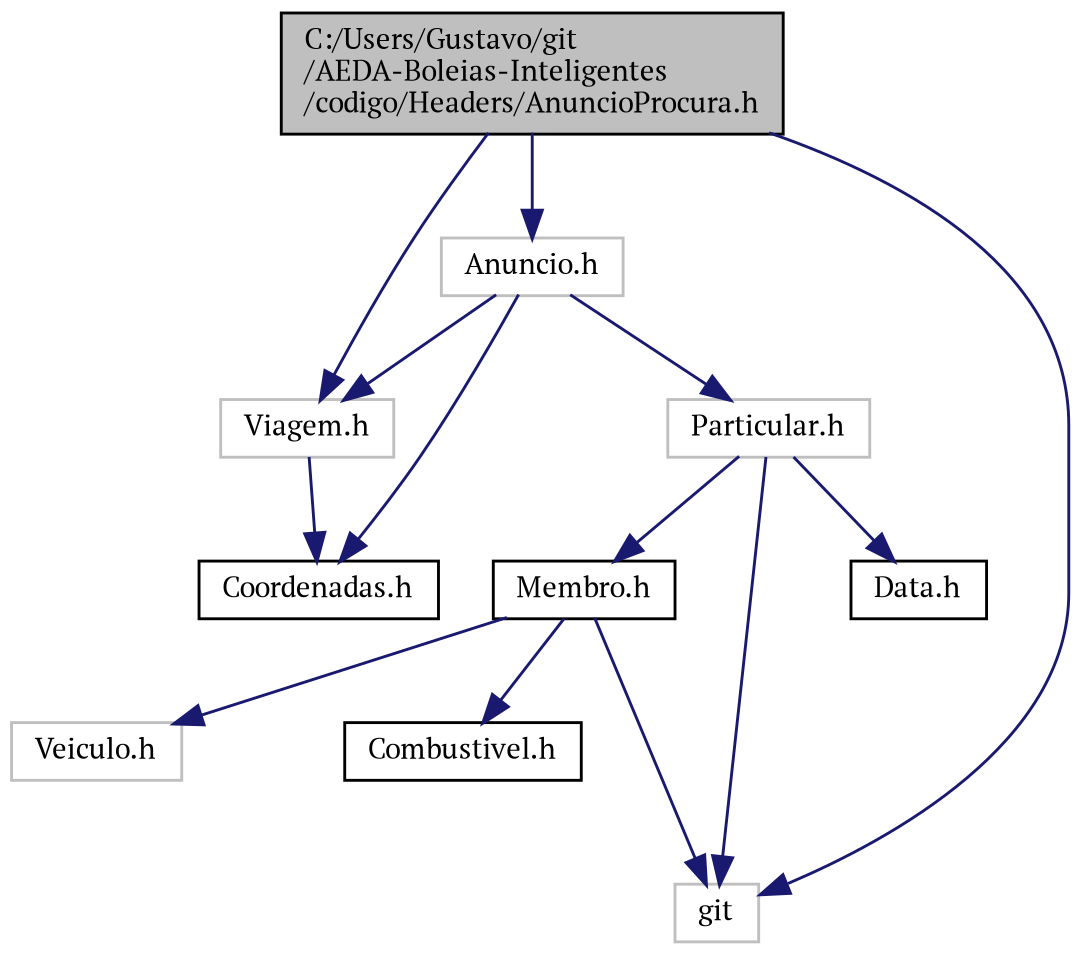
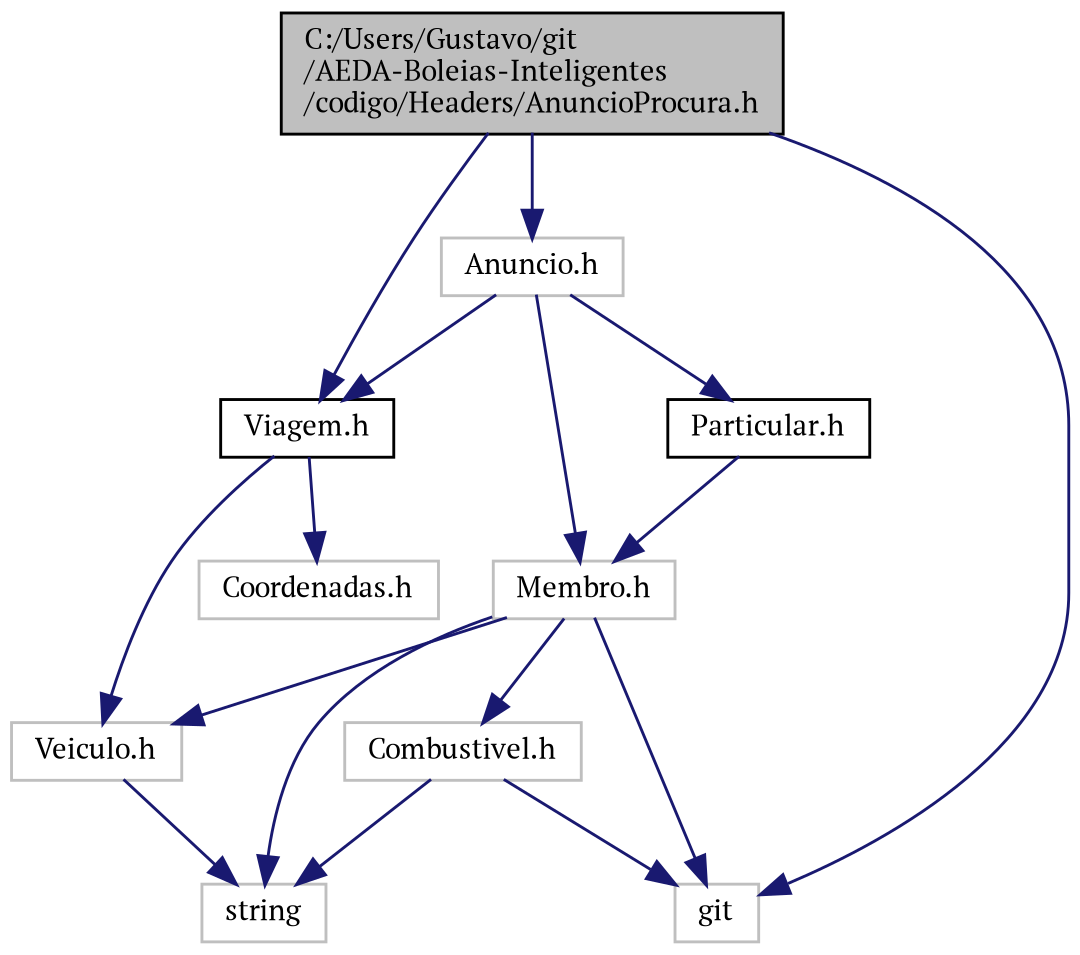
(444, 421) -> (556, 414)
(307, 428) -> (307, 428)
(769, 428) -> (769, 428)
none -> (171, 561)
(319, 590) -> (319, 590)
(584, 590) -> (584, 590)
(919, 590) -> none
(744, 657) -> (577, 824)
(463, 751) -> (463, 751)
none -> (264, 913)
